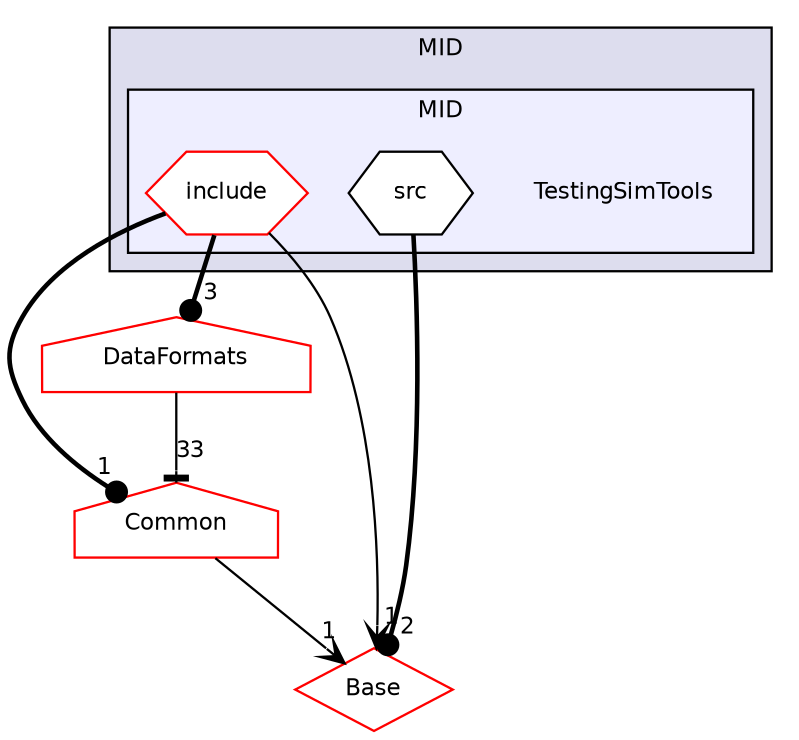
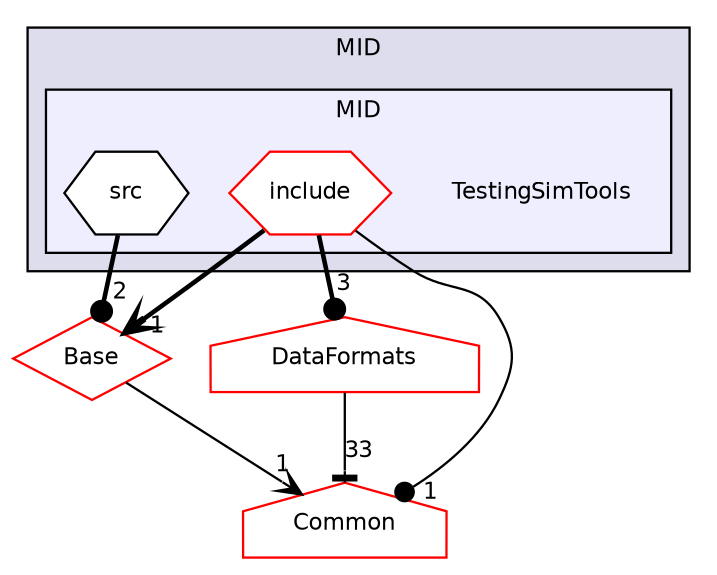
(16, 331) -> (508, 336)
(361, 417) -> (189, 286)
(271, 603) -> (204, 432)
